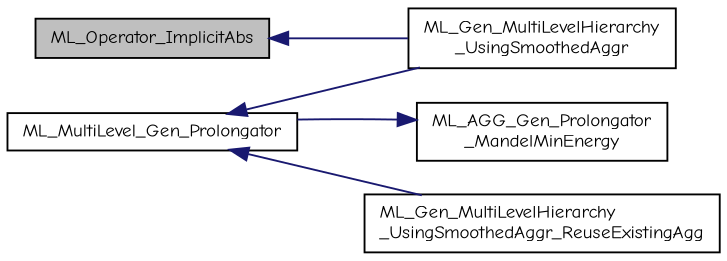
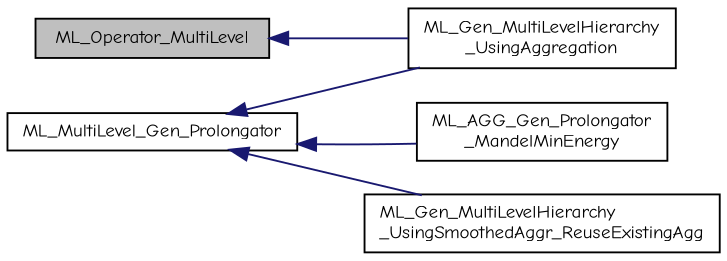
(152, 38) -> (152, 38)
(542, 38) -> (542, 38)
(347, 119) -> (367, 144)
